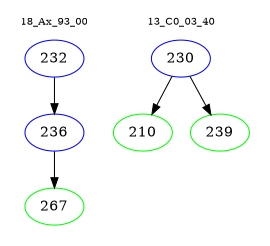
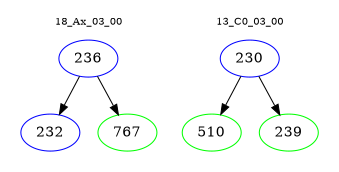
(54, 22) -> (89, 22)
(181, 22) -> (250, 22)
(54, 91) -> (72, 91)
(143, 133) -> (212, 133)
(54, 207) -> (127, 133)
